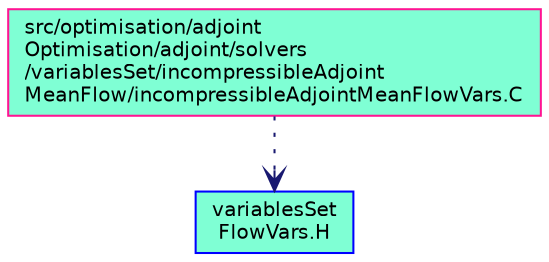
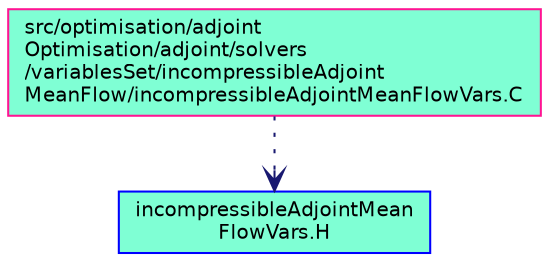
(275, 222) -> (275, 222)
